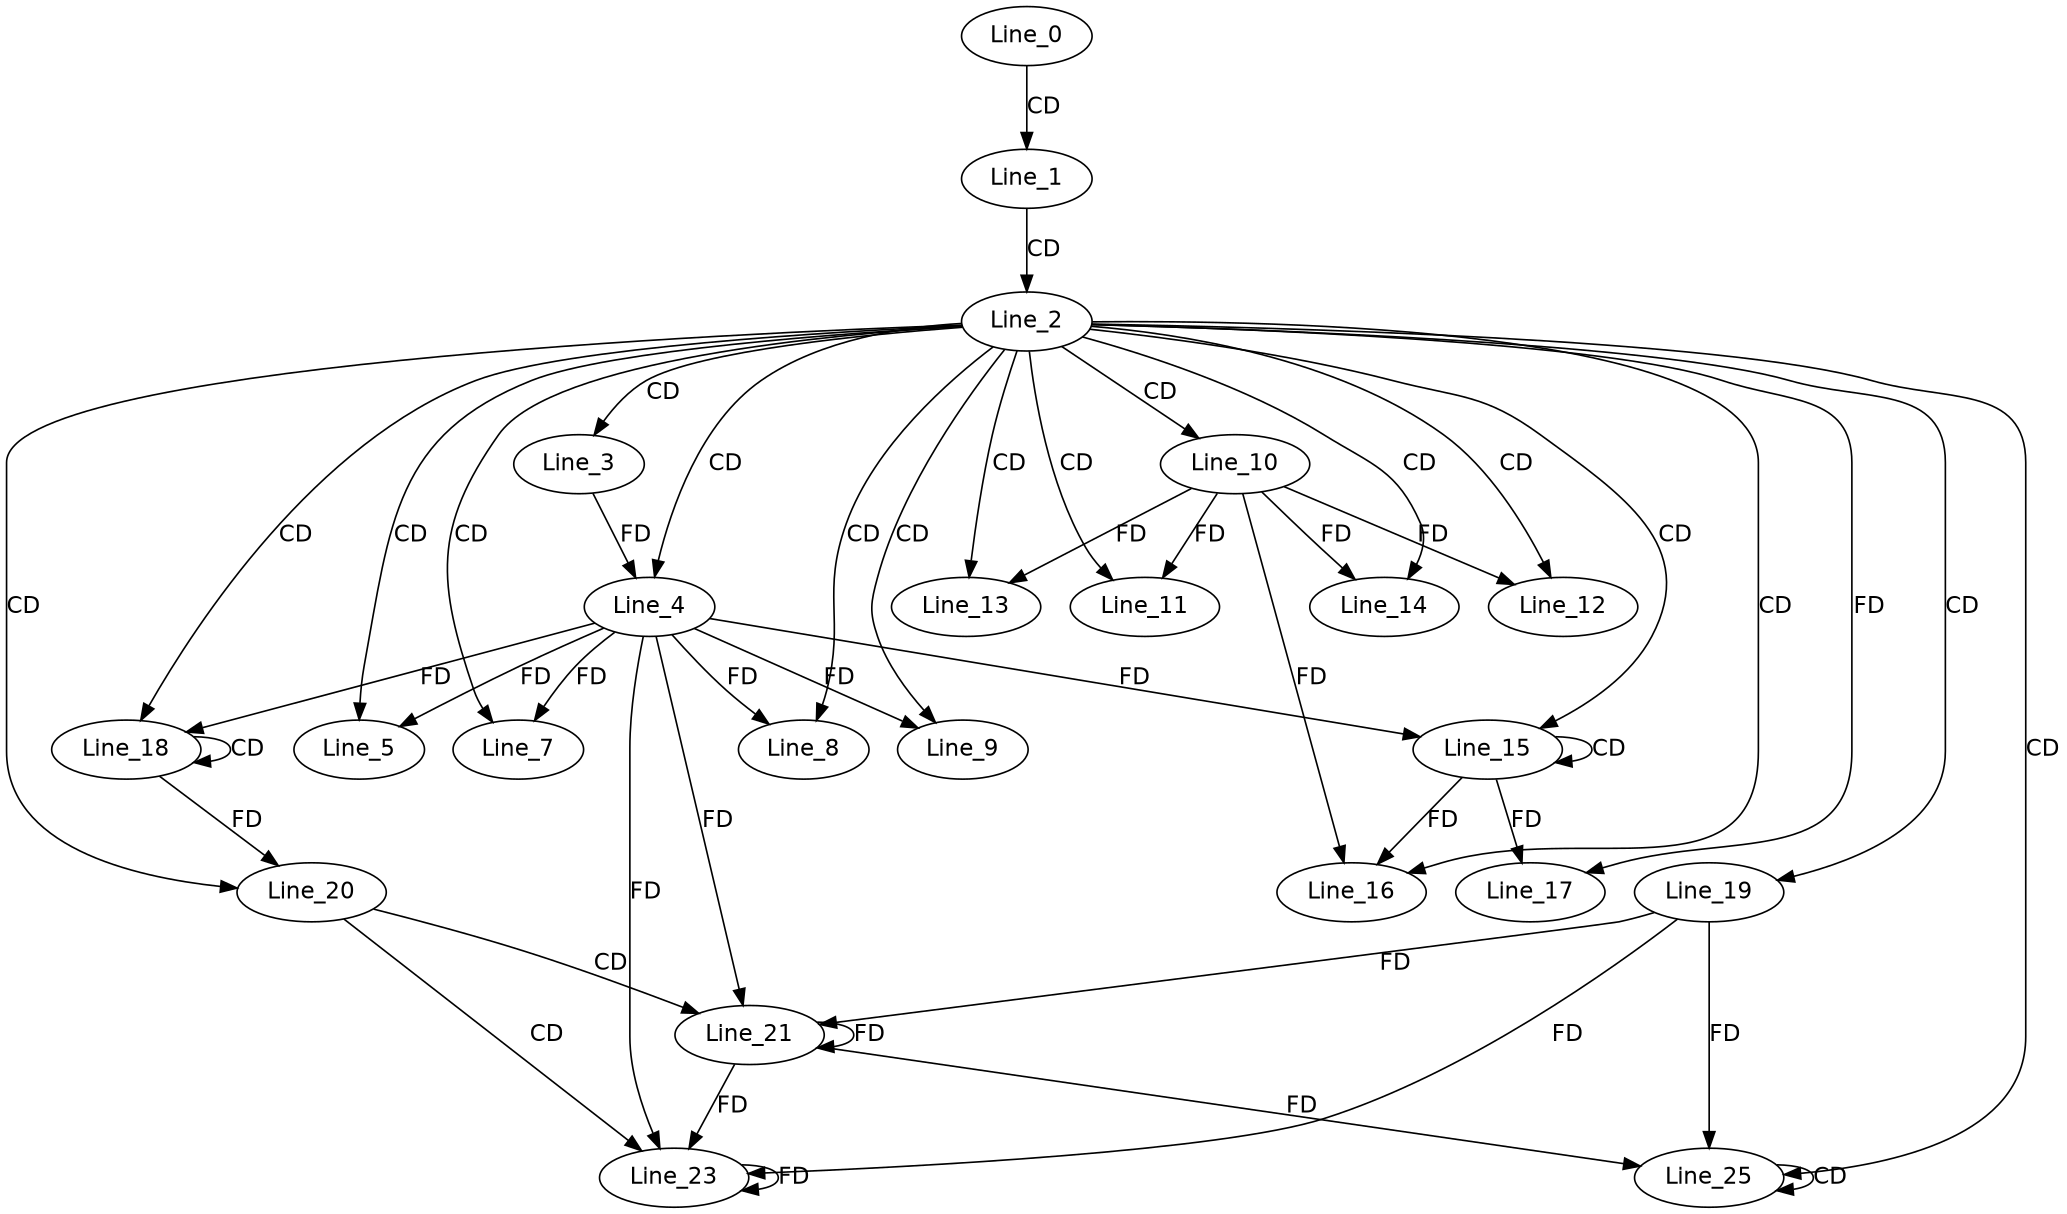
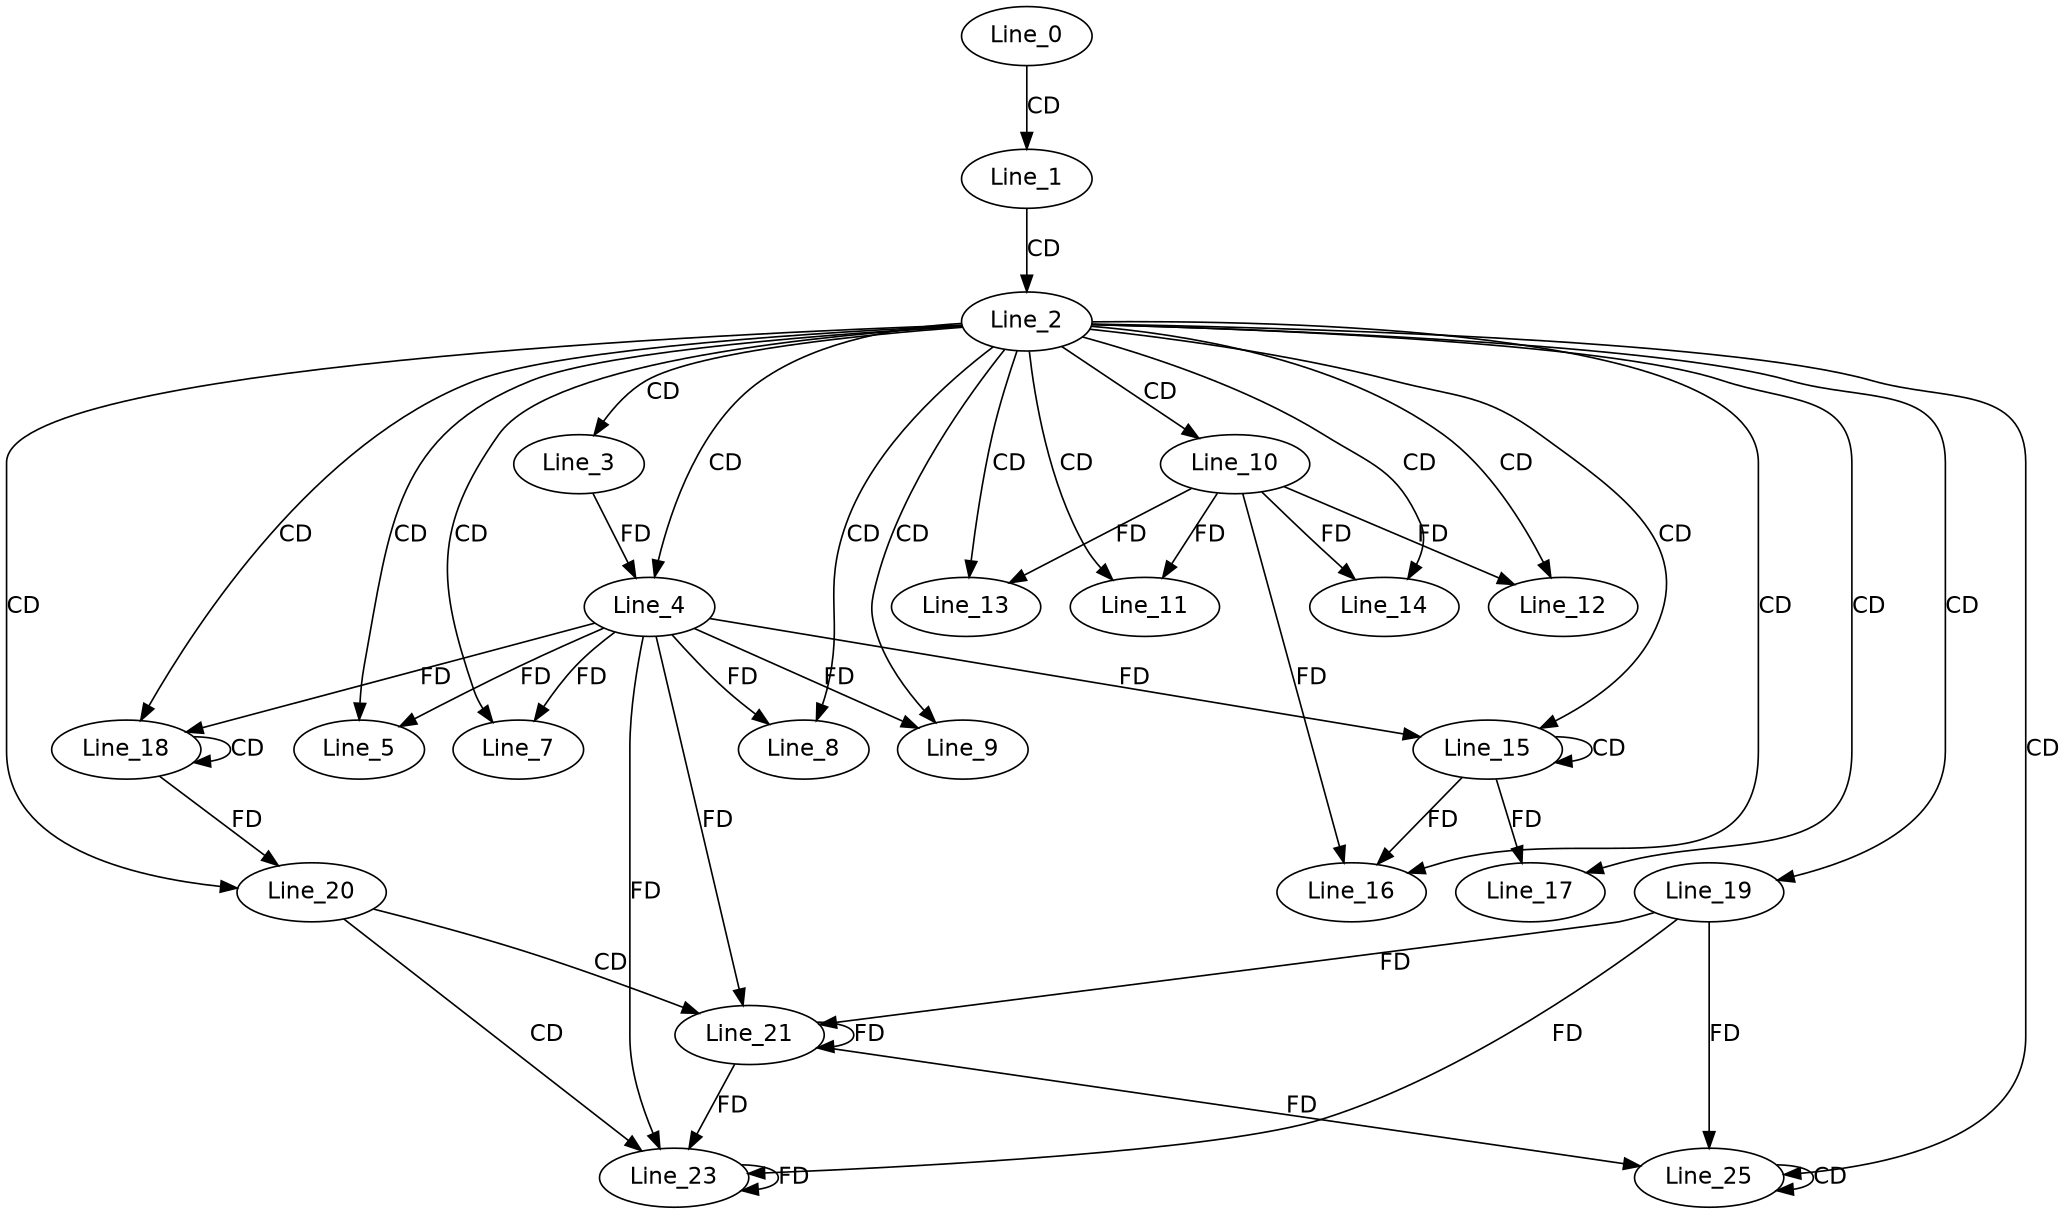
(1869, 607) -> (1869, 607)
